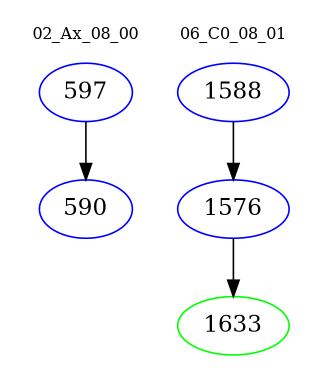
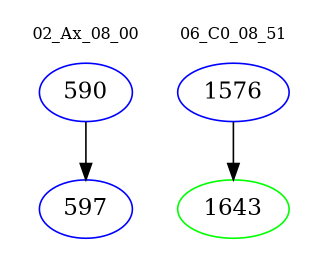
(233, 35) -> (233, 35)
(233, 92) -> none
(86, 143) -> (86, 143)
(233, 326) -> (233, 209)
